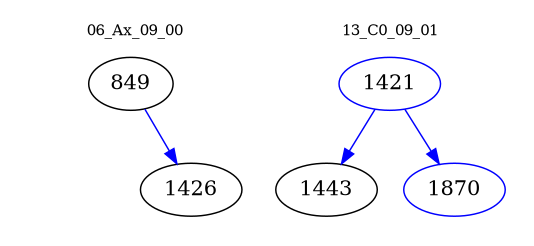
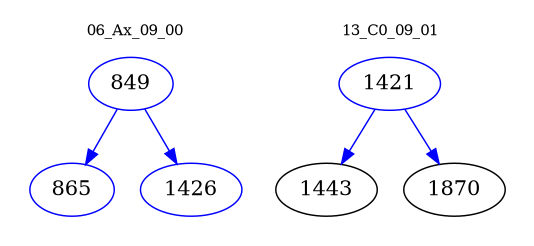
(131, 84) -> (131, 84)
none -> (72, 190)
(191, 190) -> (191, 190)
(454, 190) -> (454, 190)
